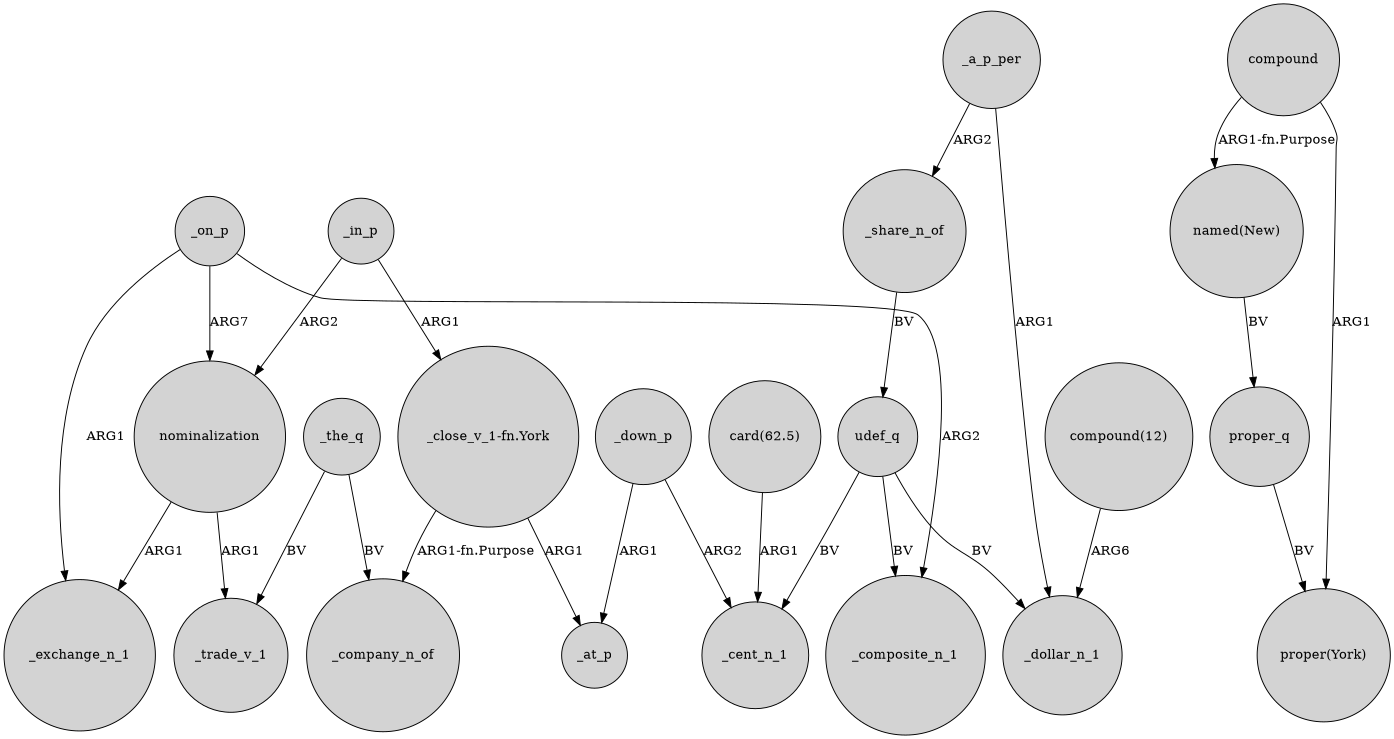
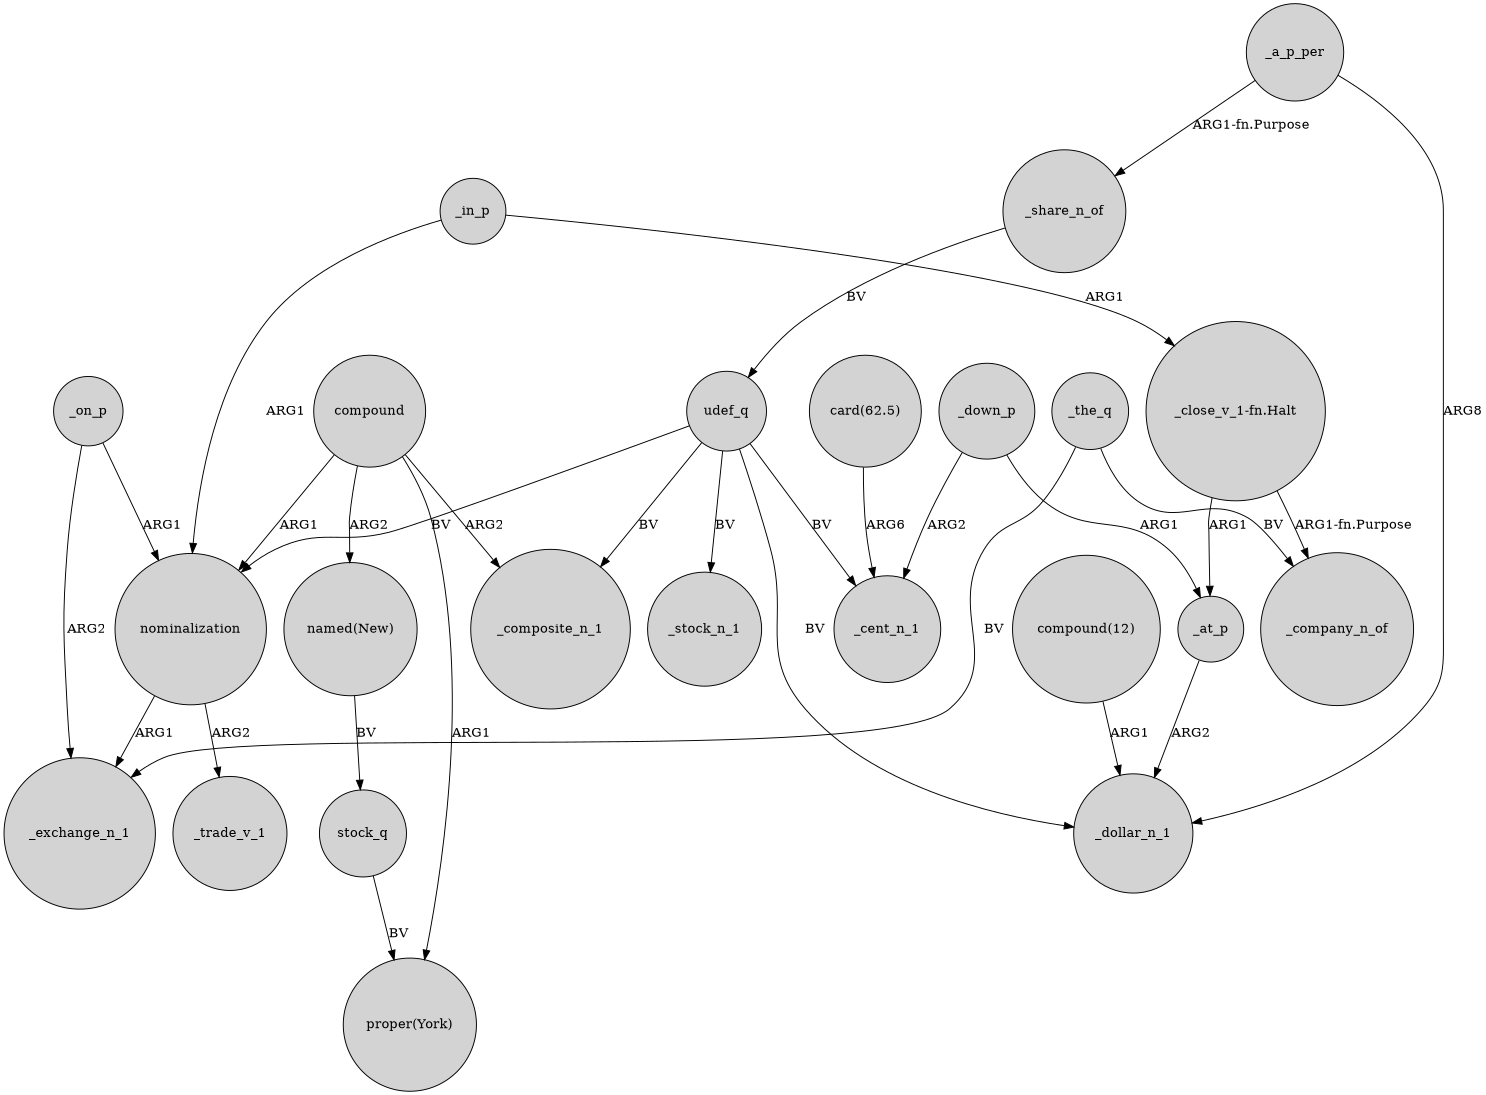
(973, 140) -> (1251, 125)
(1277, 140) -> (369, 525)
(702, 303) -> (447, 505)
(229, 322) -> (162, 525)
(319, 322) -> (286, 411)
(1035, 322) -> (1463, 411)
(106, 437) -> (87, 629)
(488, 437) -> (1236, 411)
(1260, 437) -> (363, 833)
none -> (470, 505)
none -> (290, 509)
(293, 533) -> (698, 740)
(241, 551) -> (231, 733)
(780, 551) -> (886, 525)
(1111, 551) -> (1130, 733)
none -> (705, 629)
none -> (1179, 714)
